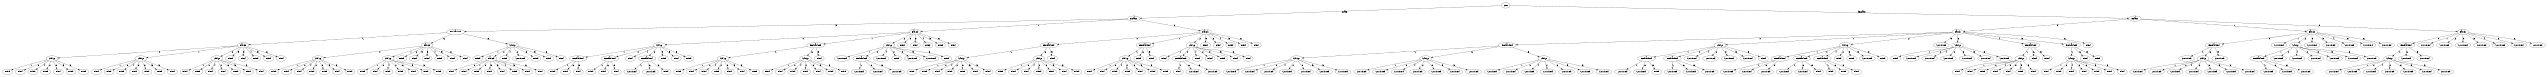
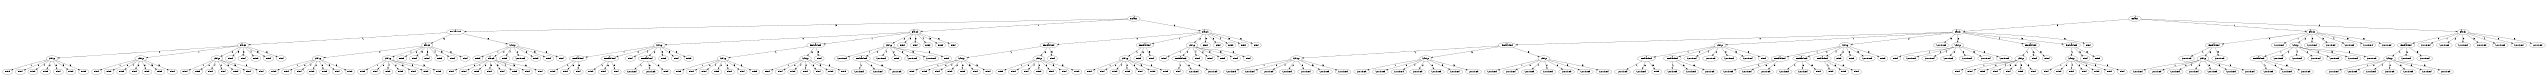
(1506, 5) -> none
